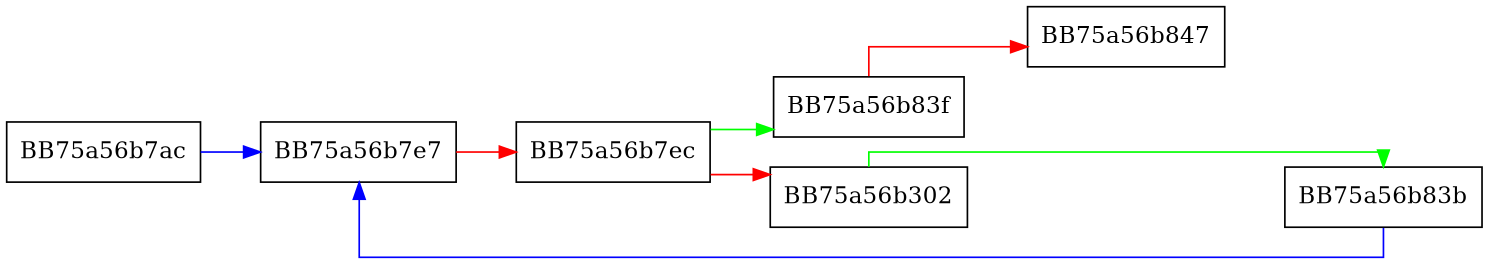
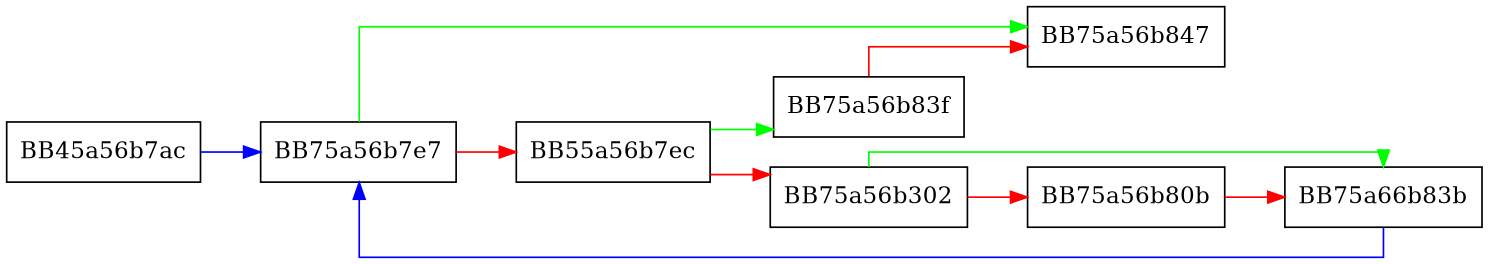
none -> (637, 27)
(104, 152) -> (104, 152)
(613, 152) -> (613, 152)
none -> (1126, 197)
(1383, 197) -> (1383, 197)
